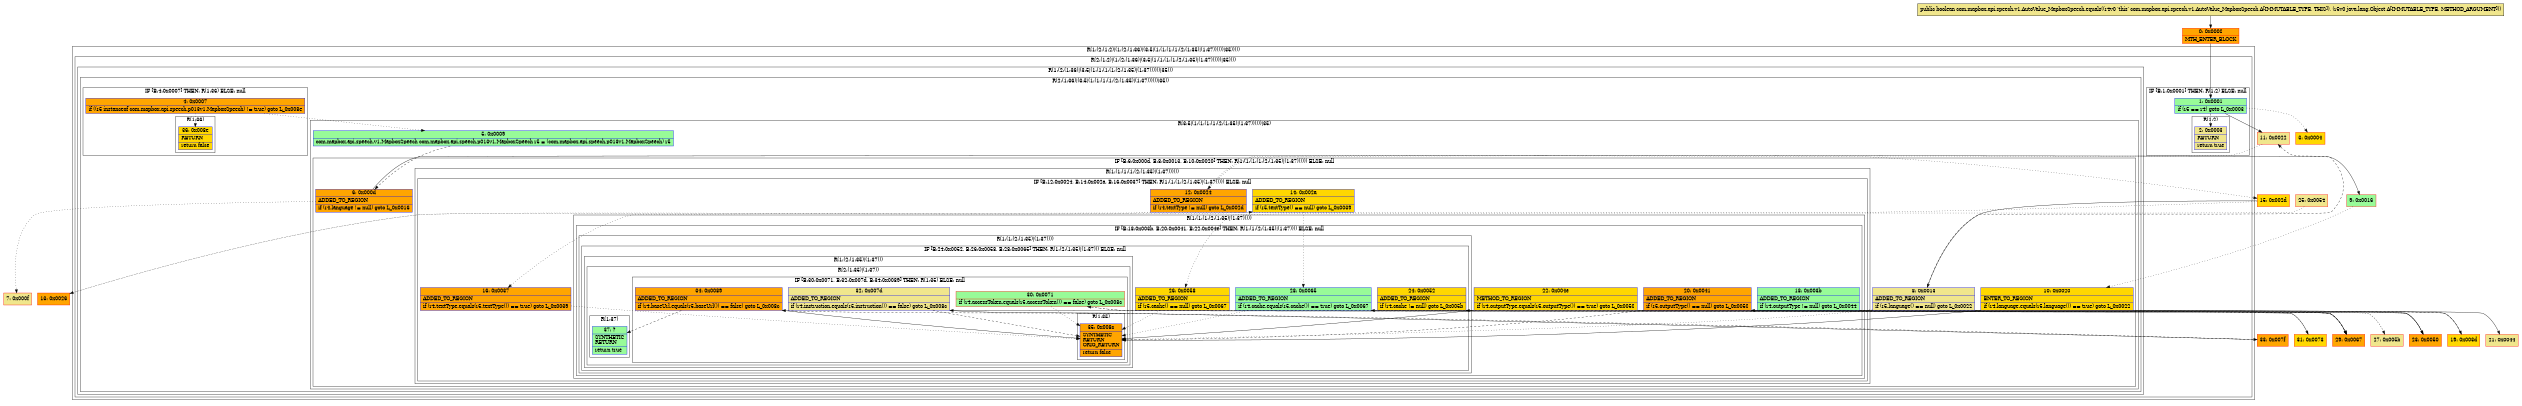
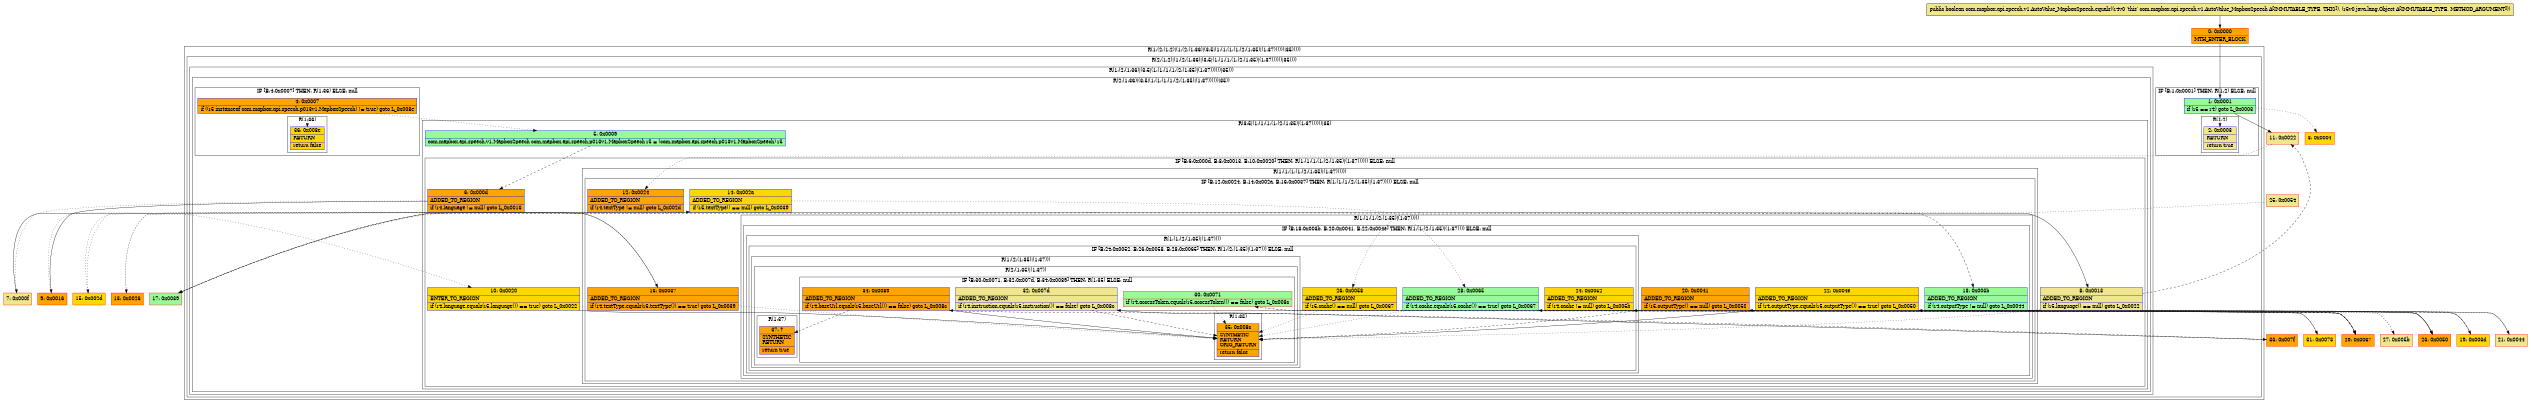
(2361, 201) -> (52, 299)
(2074, 204) -> (1036, 213)
none -> (166, 299)
(1504, 299) -> (1783, 299)
none -> (2221, 311)
(610, 340) -> (777, 340)
